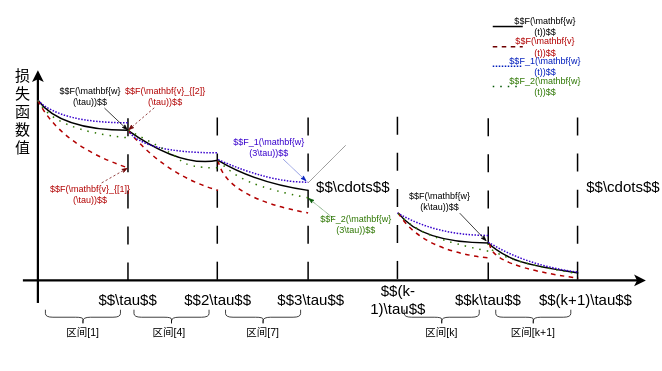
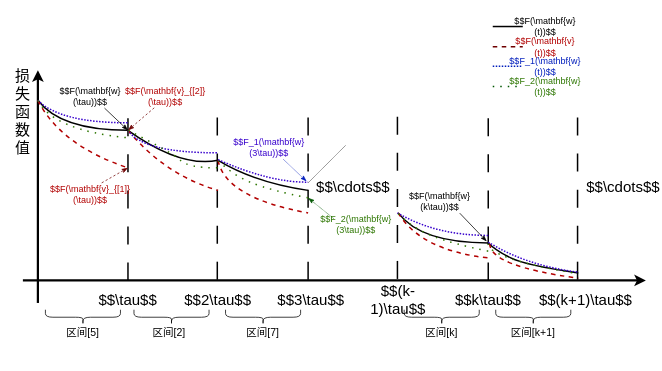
(83, 332) -> (83, 332)
(169, 332) -> (169, 332)
